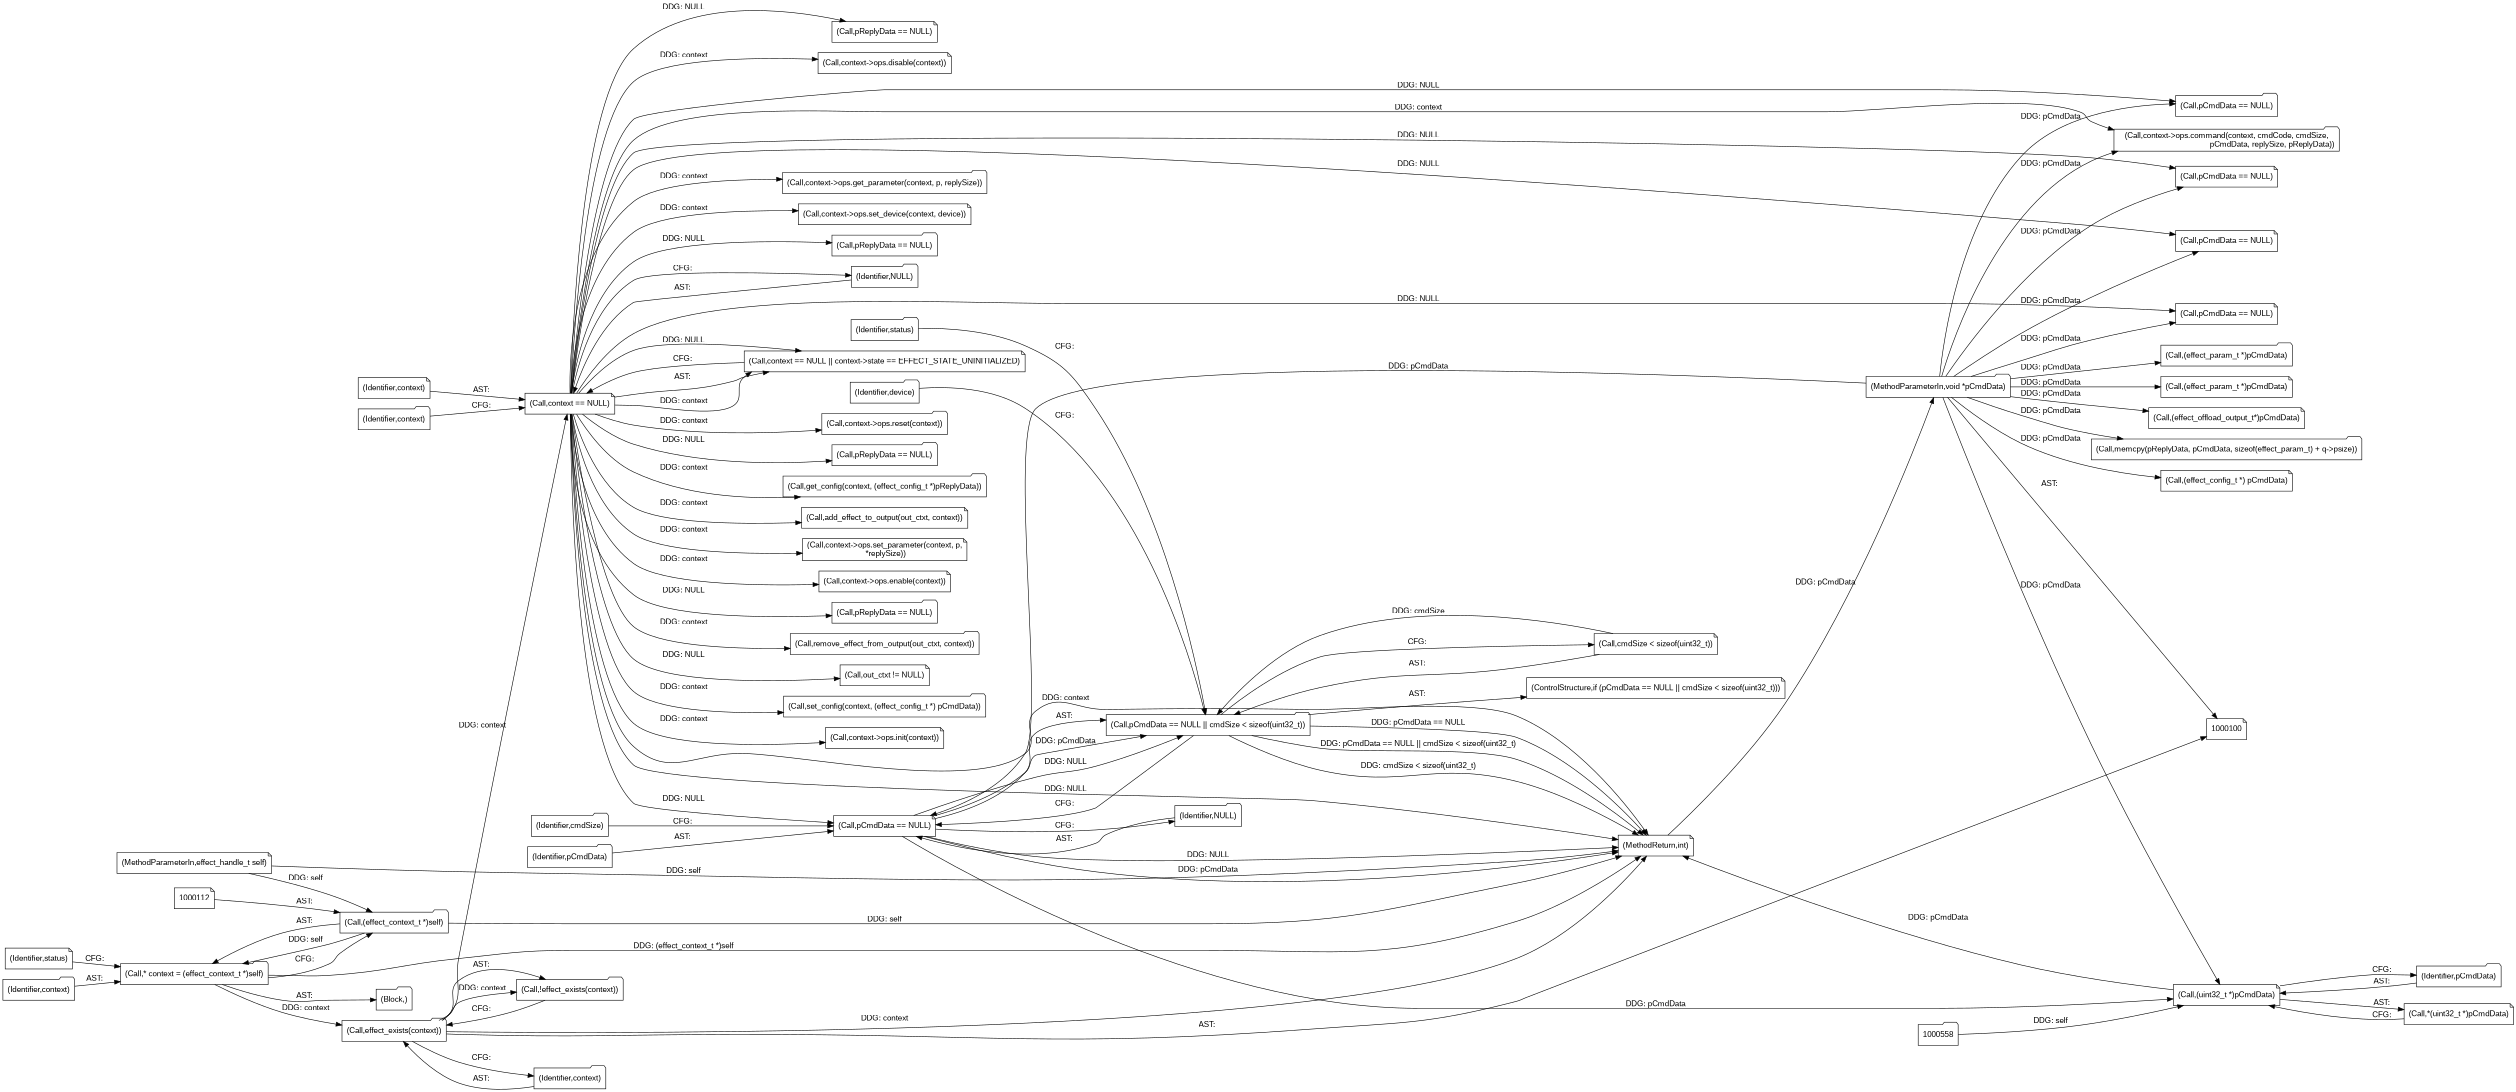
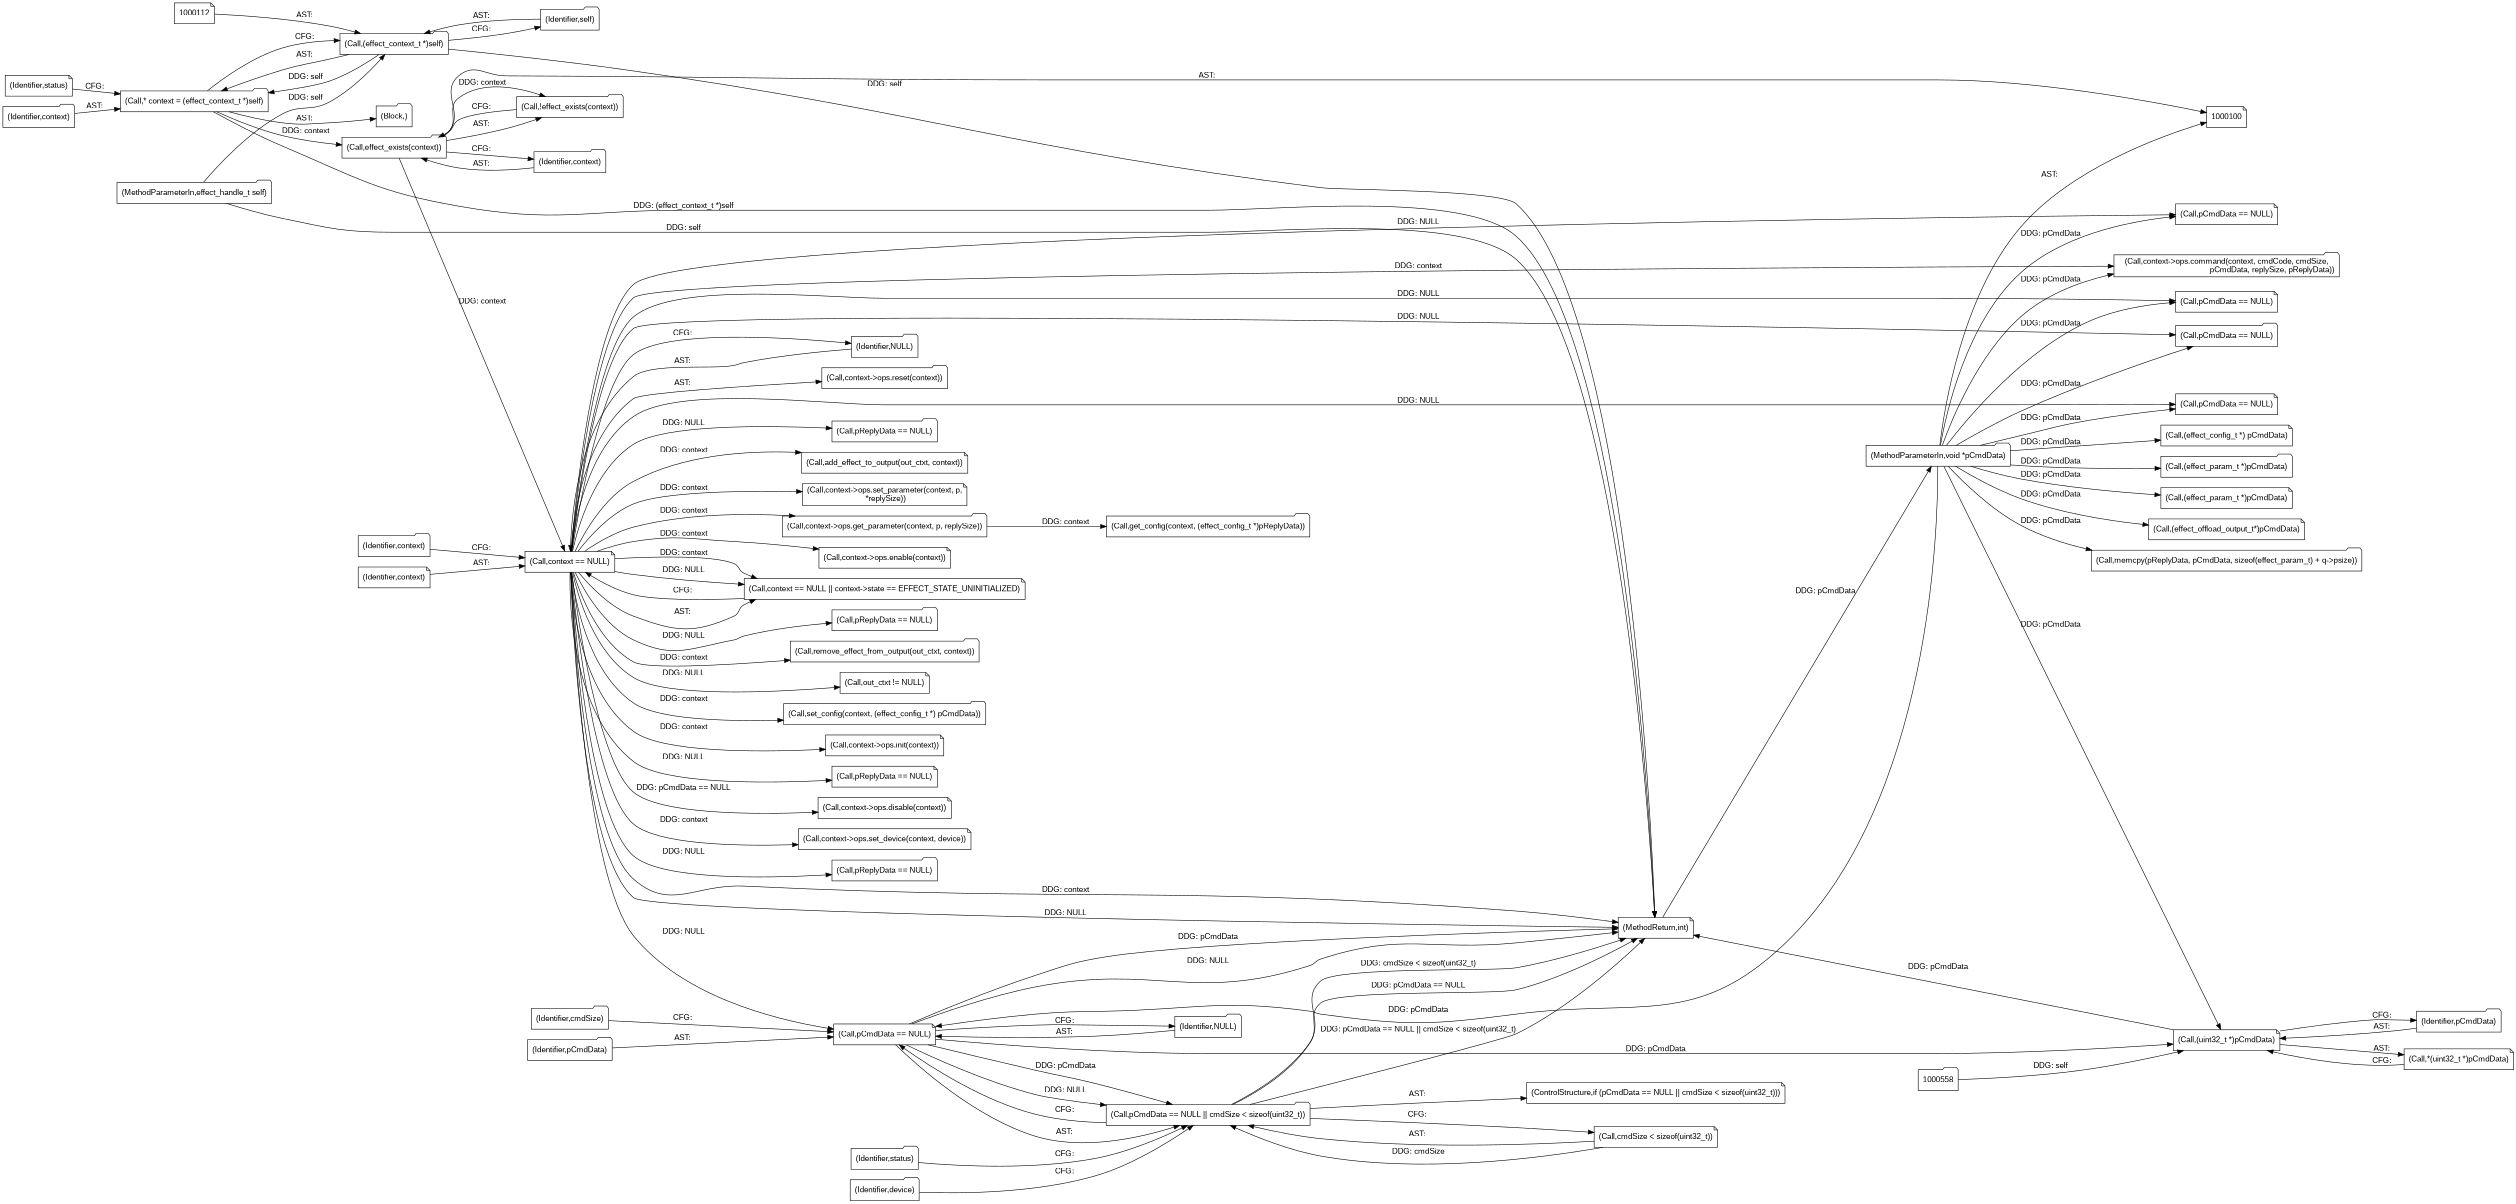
none -> (570, 20)
(684, 55) -> (684, 788)
(684, 421) -> (684, 383)
(672, 486) -> (1044, 526)
(194, 863) -> (194, 193)
(1065, 1021) -> none
